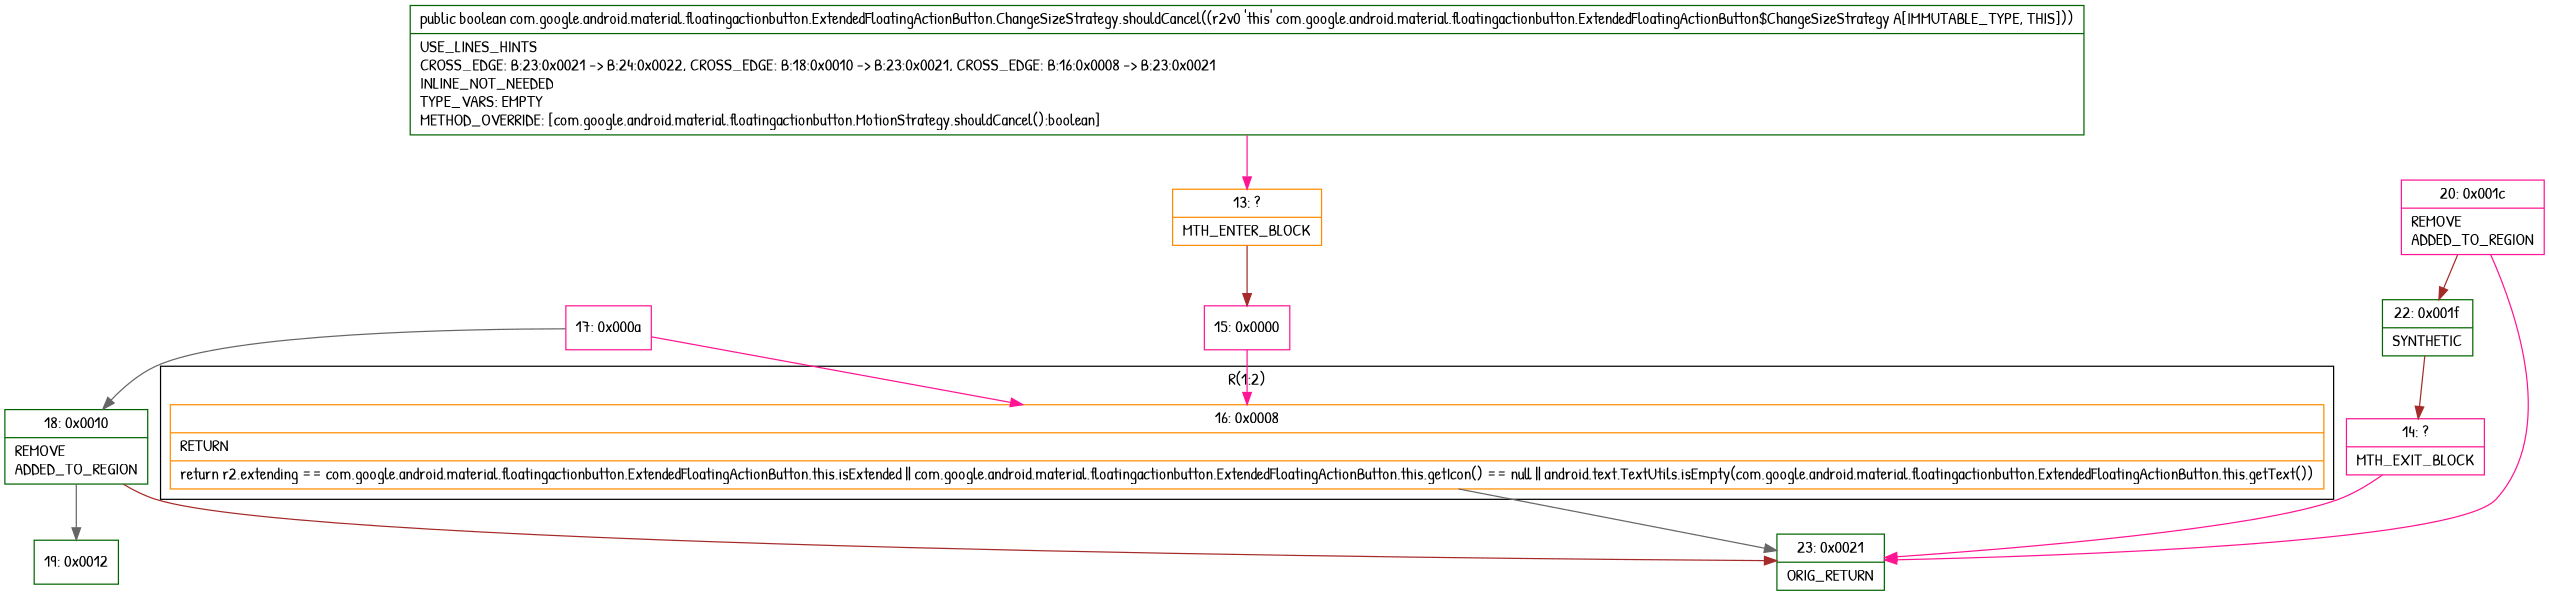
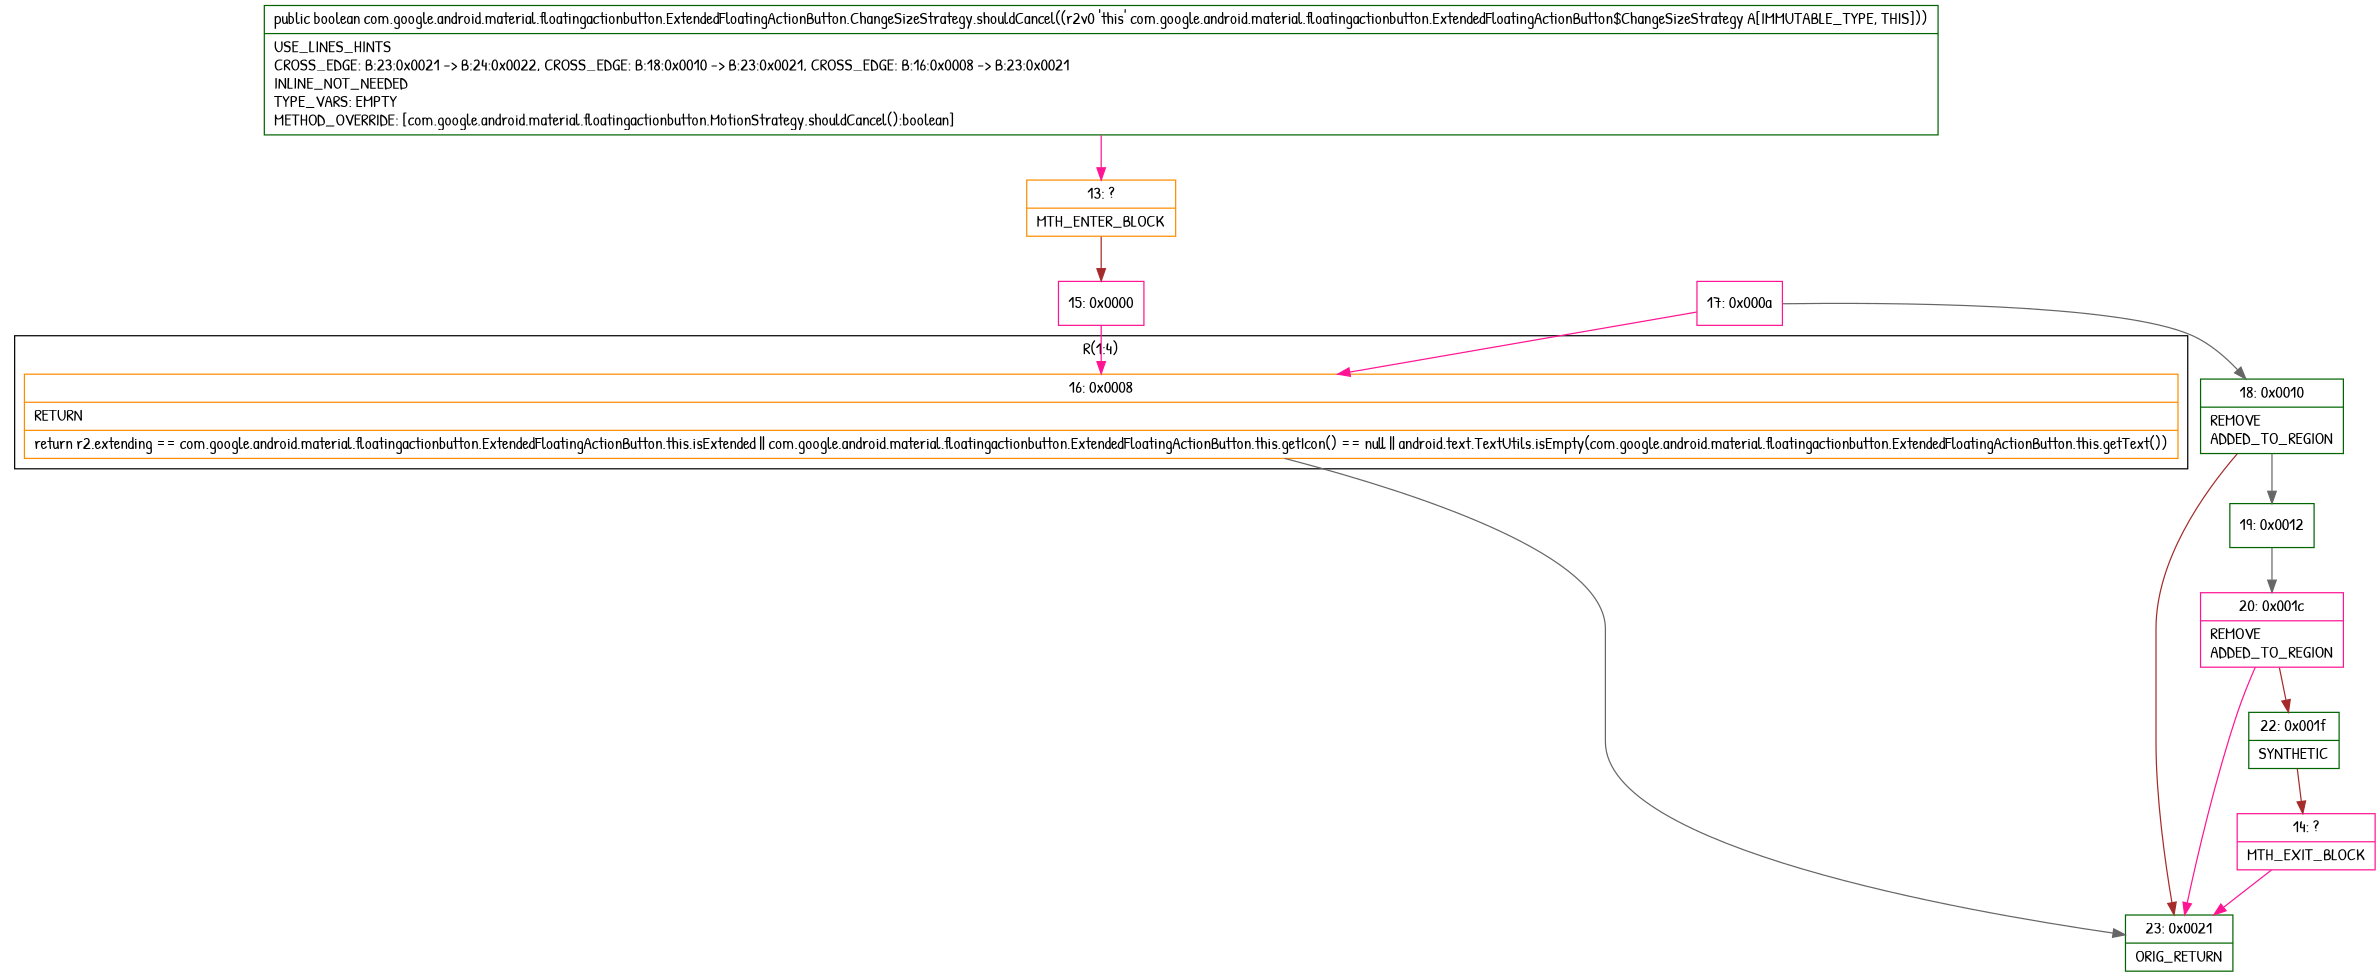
(1247, 380) -> (1101, 350)
none -> (2272, 564)
